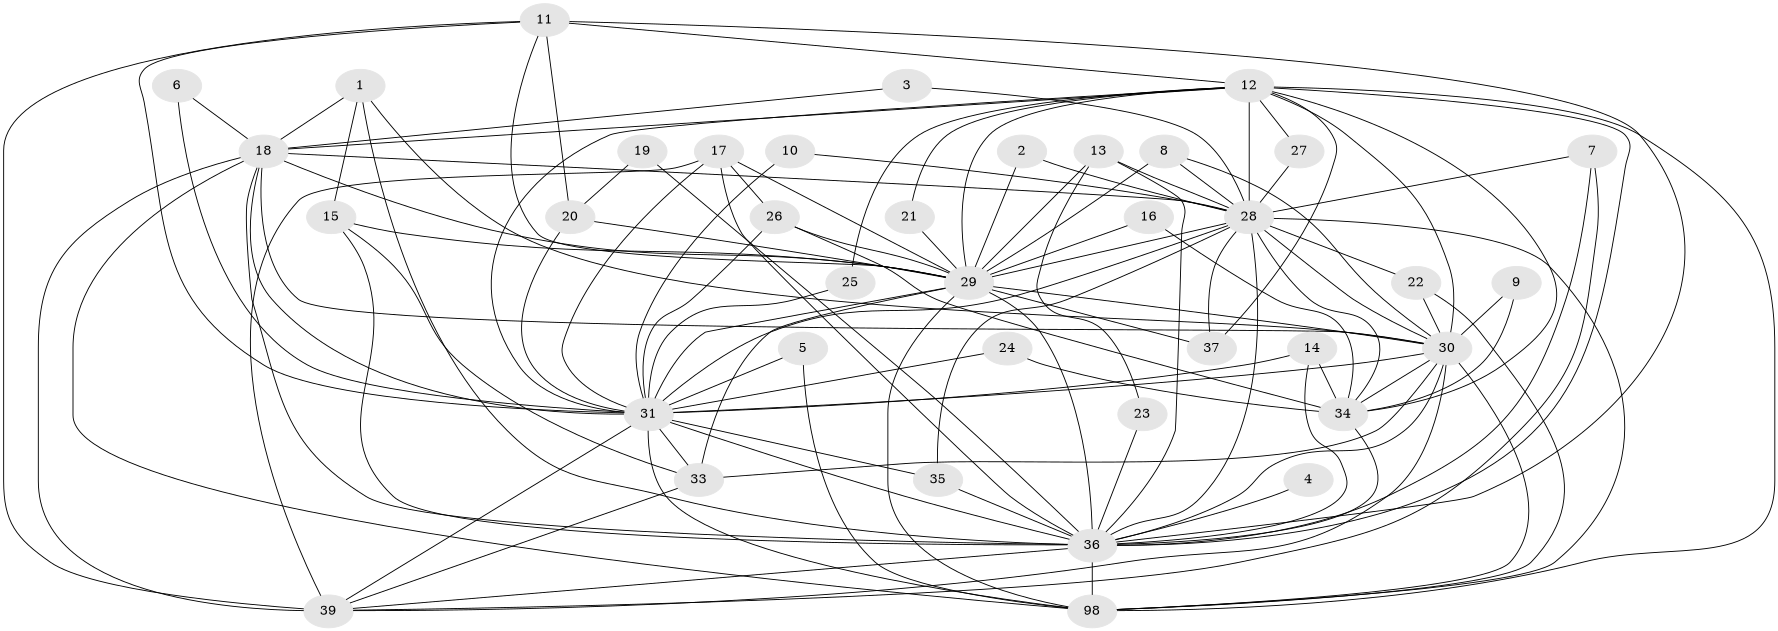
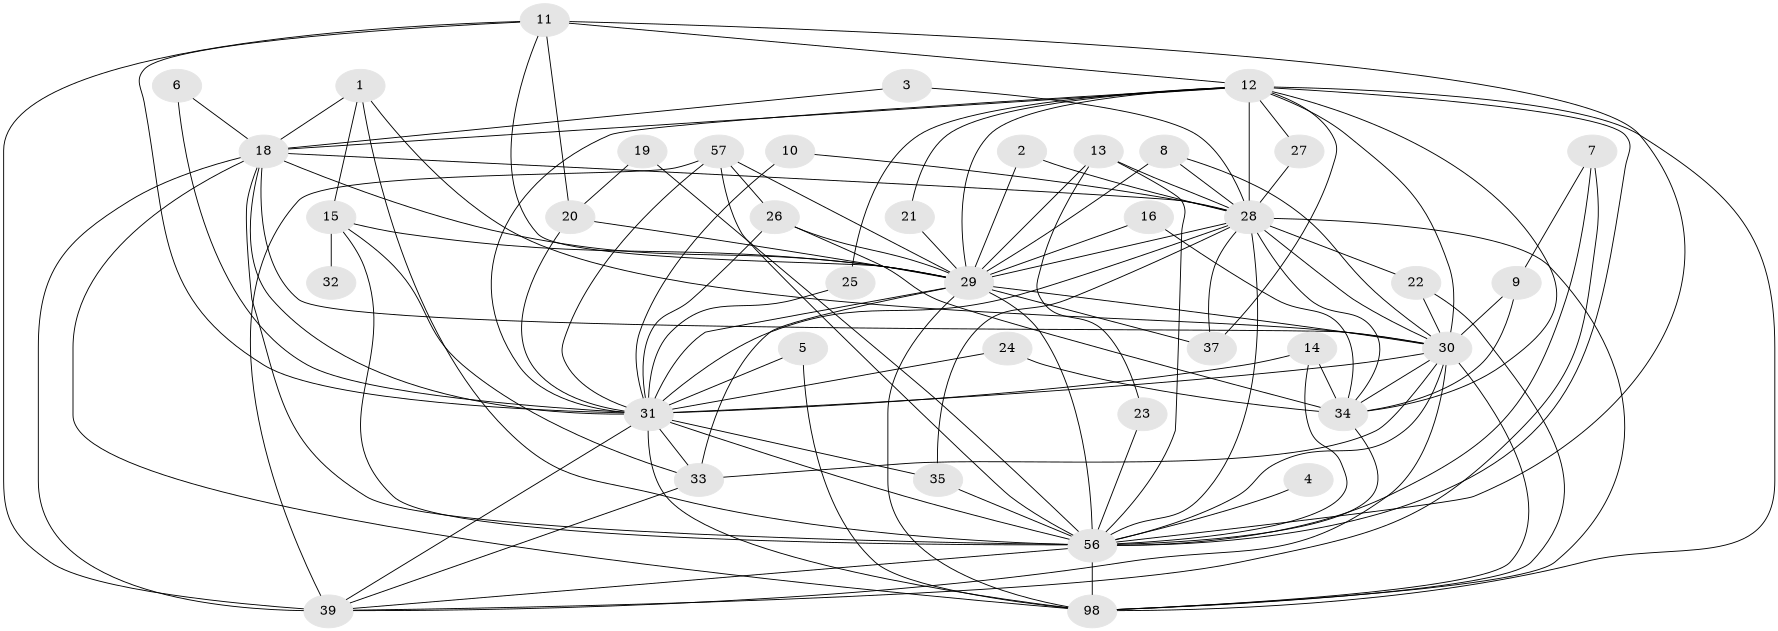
(719, 151) -> (719, 151)
(1421, 184) -> (1554, 217)
none -> (331, 283)
(1092, 546) -> (1092, 546)
